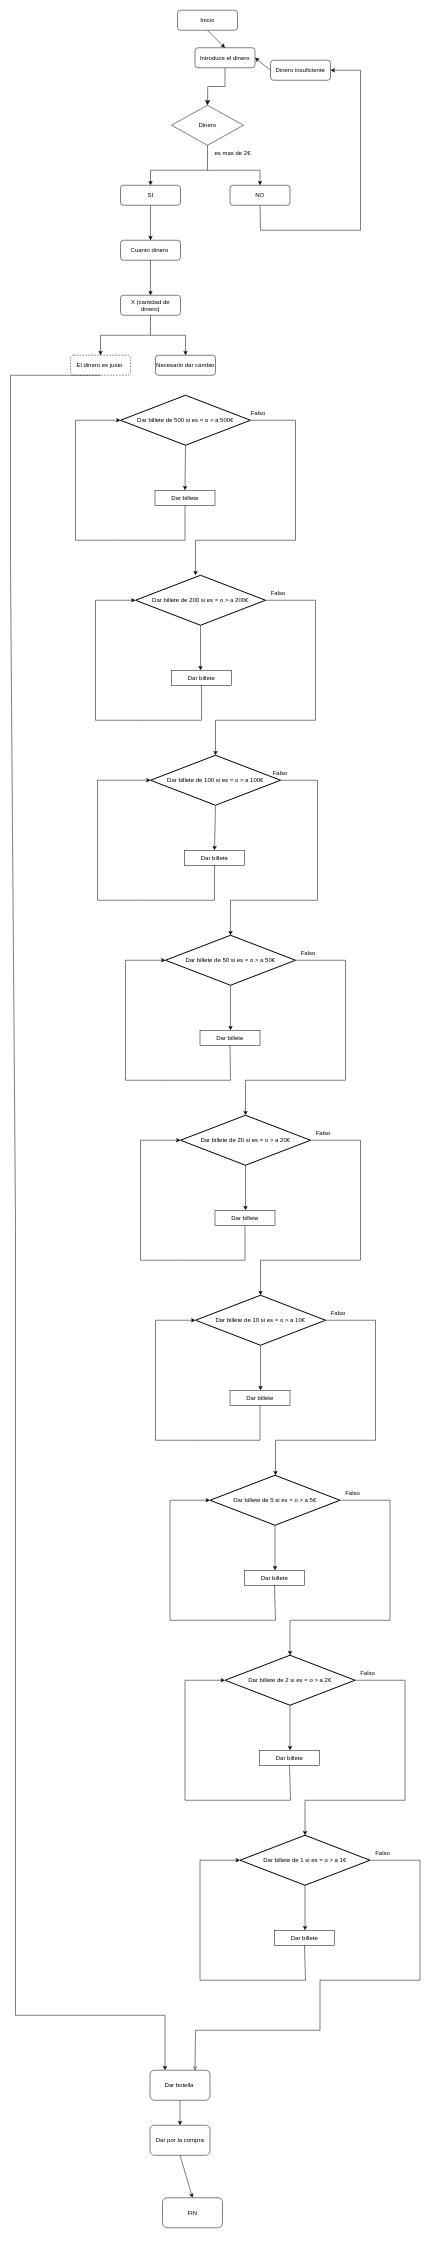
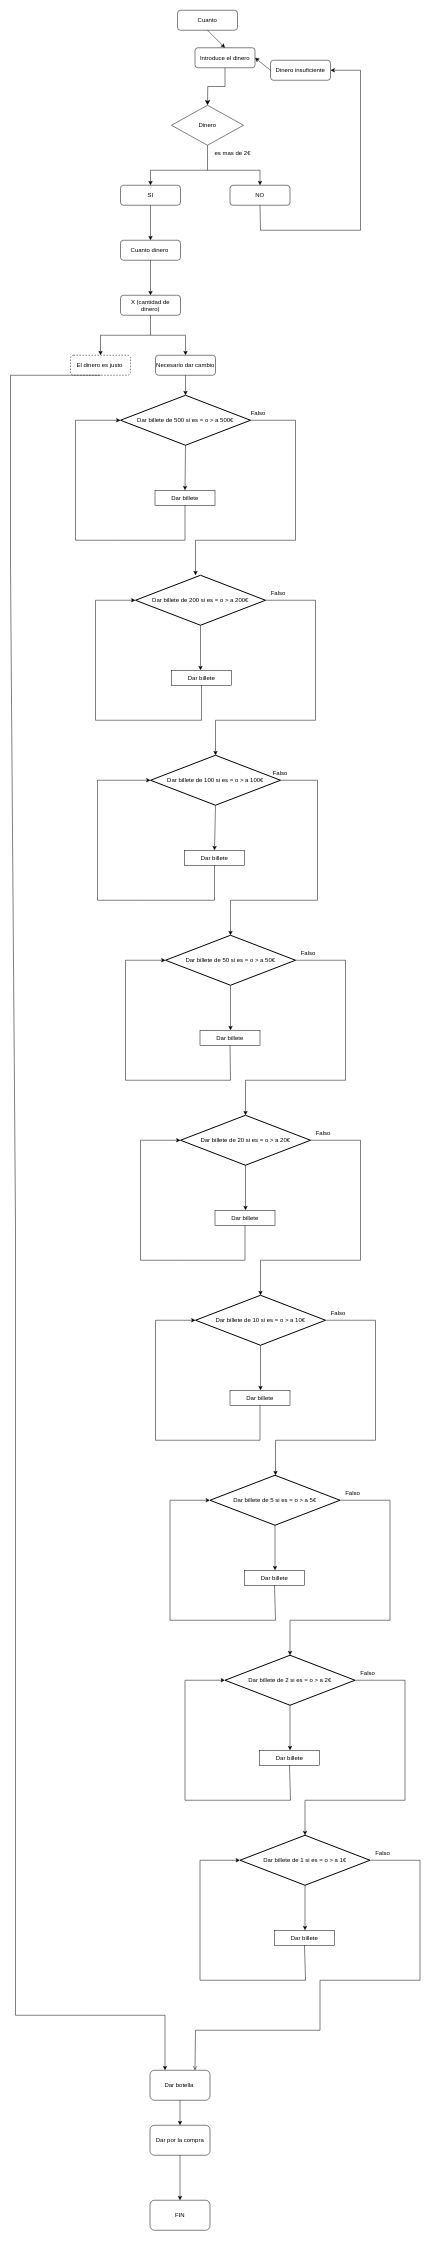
(207, 20) -> (207, 20)
none -> (185, 390)
(192, 2213) -> (180, 2215)
